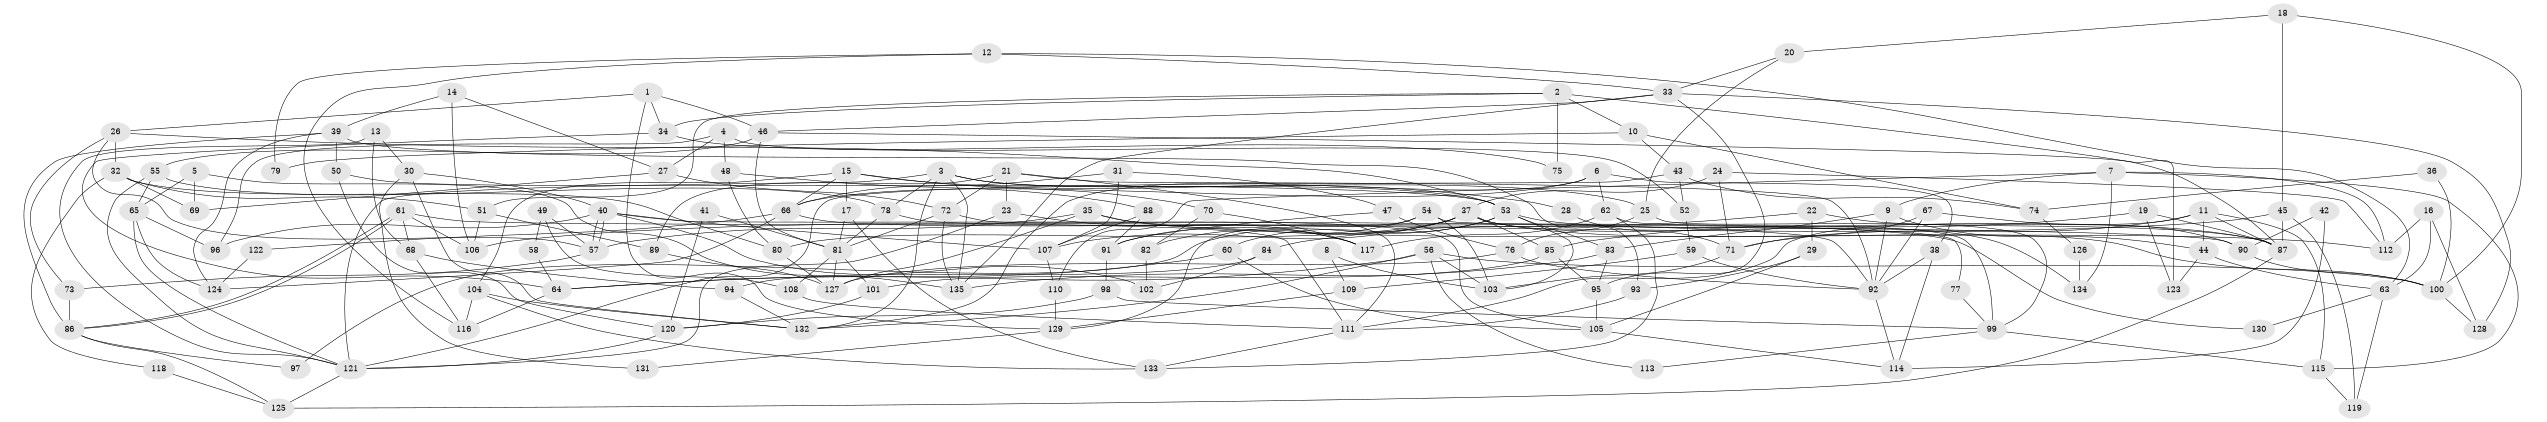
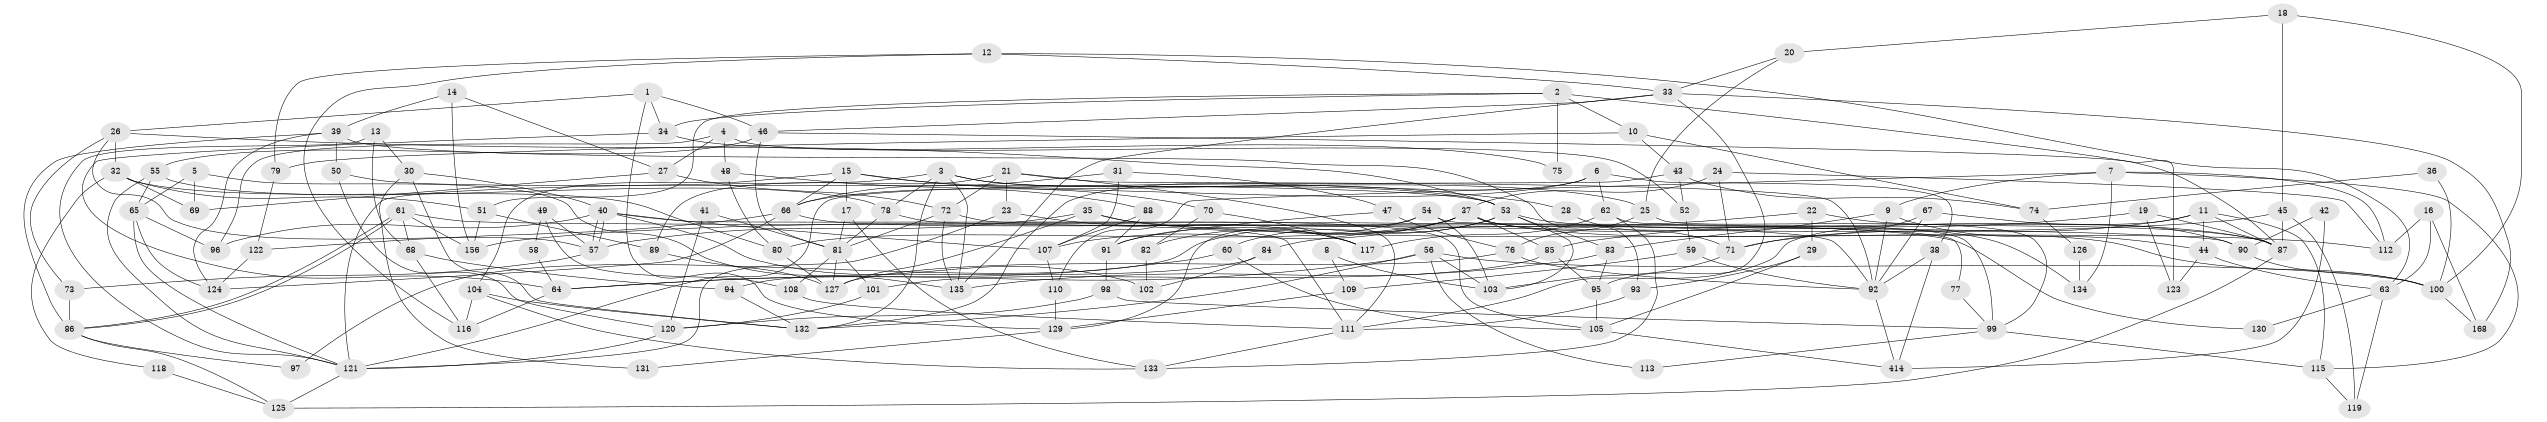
none -> (266, 211)
(472, 251) -> (472, 251)
(2480, 330) -> (2480, 330)
(1896, 369) -> (1896, 369)
